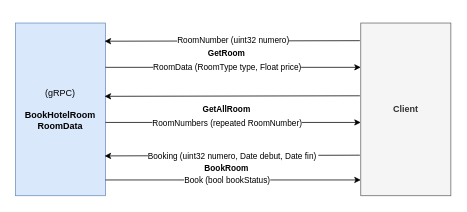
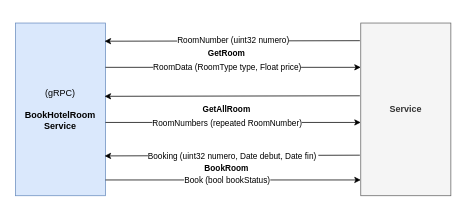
(60, 109) -> (60, 109)
(405, 109) -> (405, 109)
